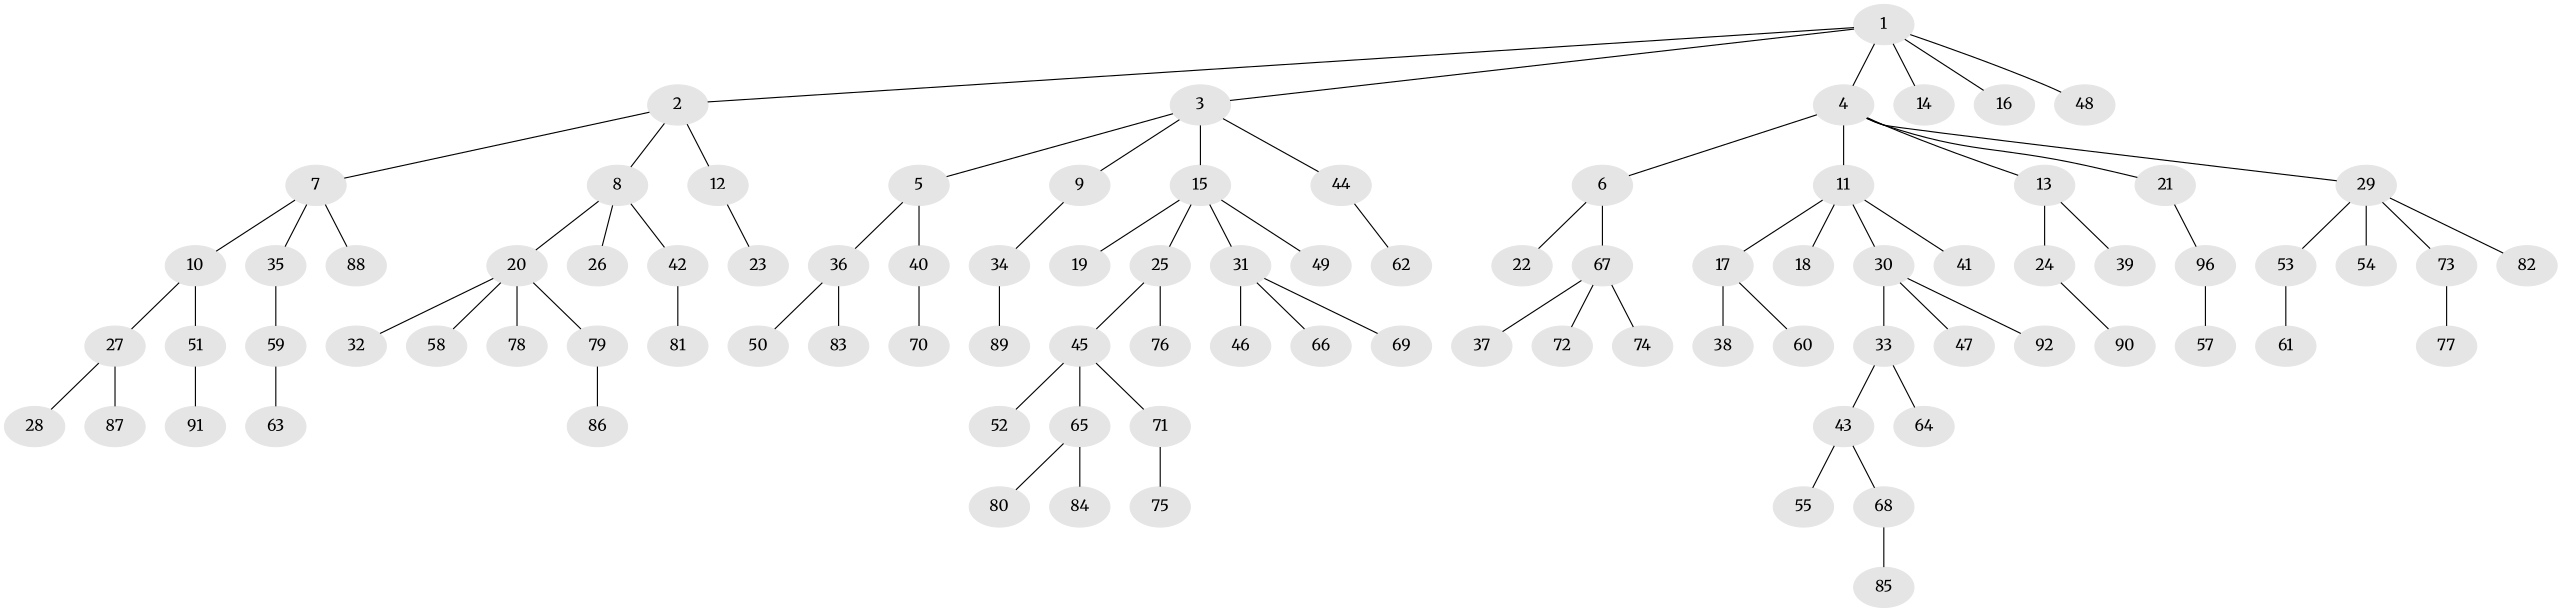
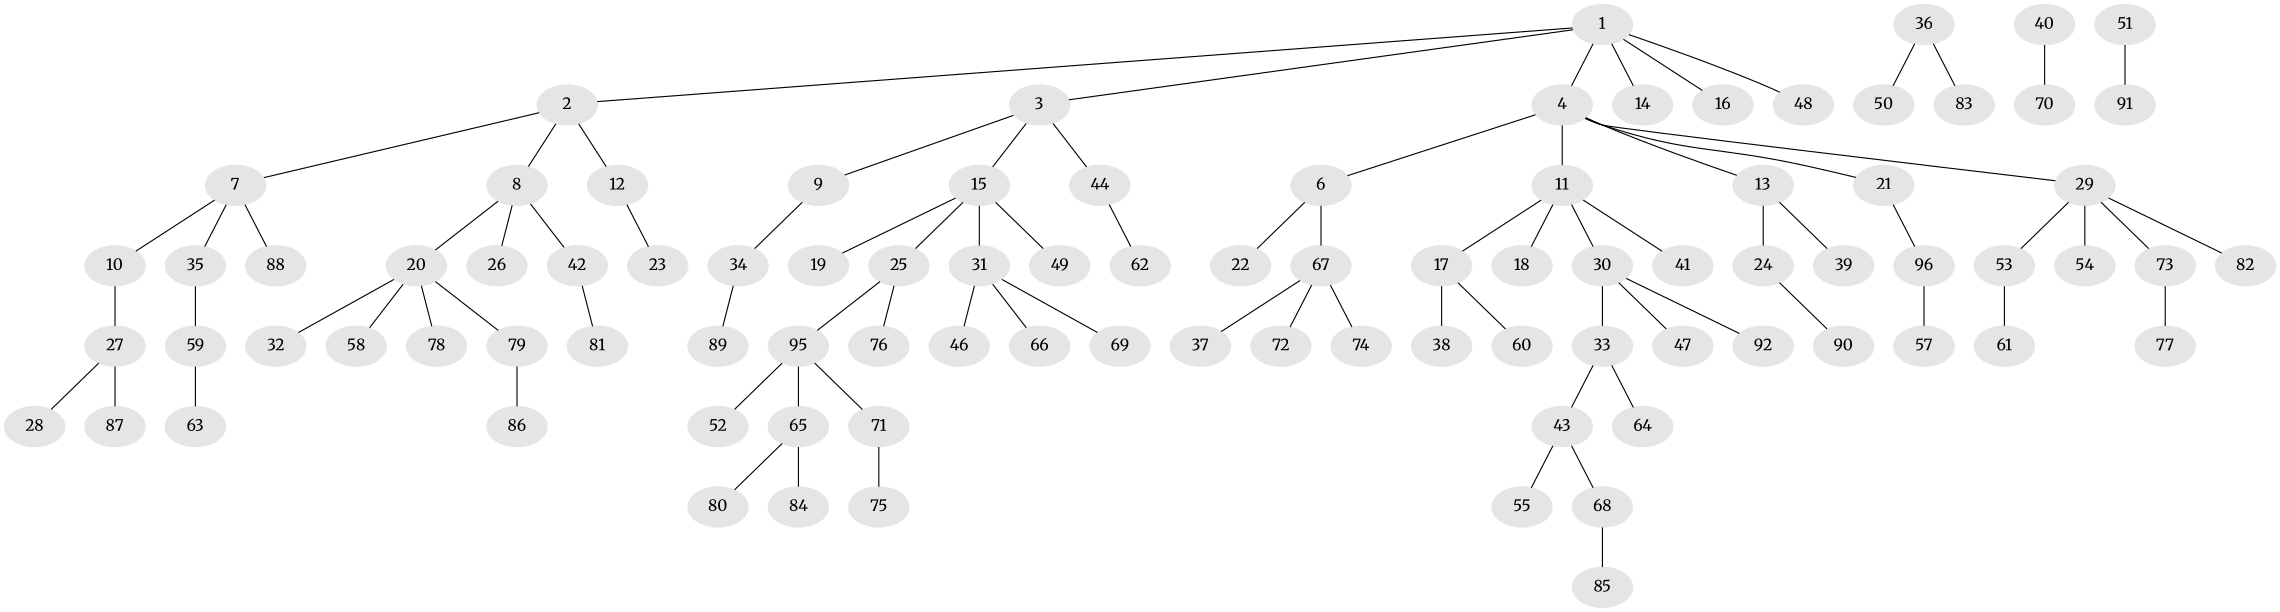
(919, 185) -> none
(195, 306) -> none
(1080, 346) -> (798, 346)
